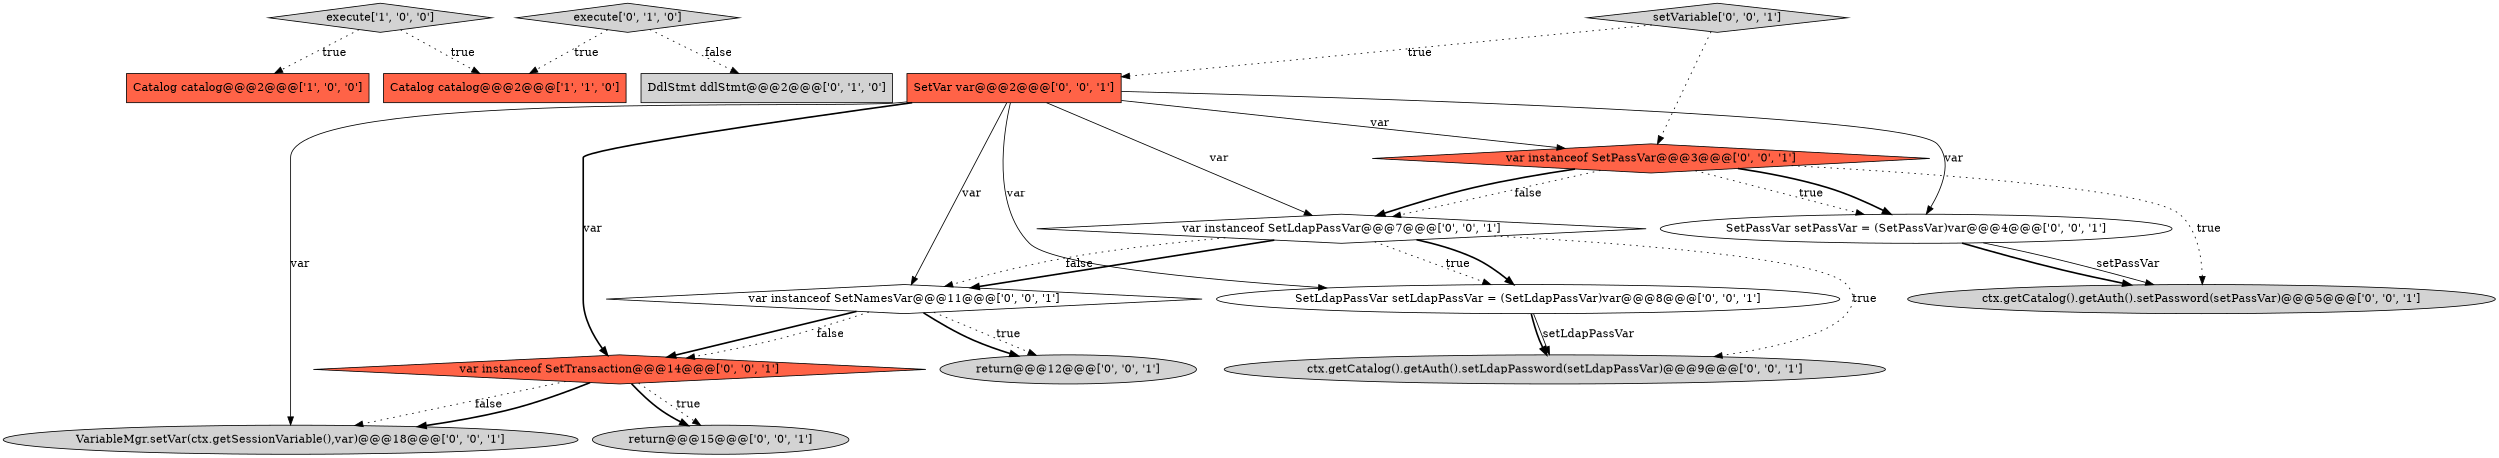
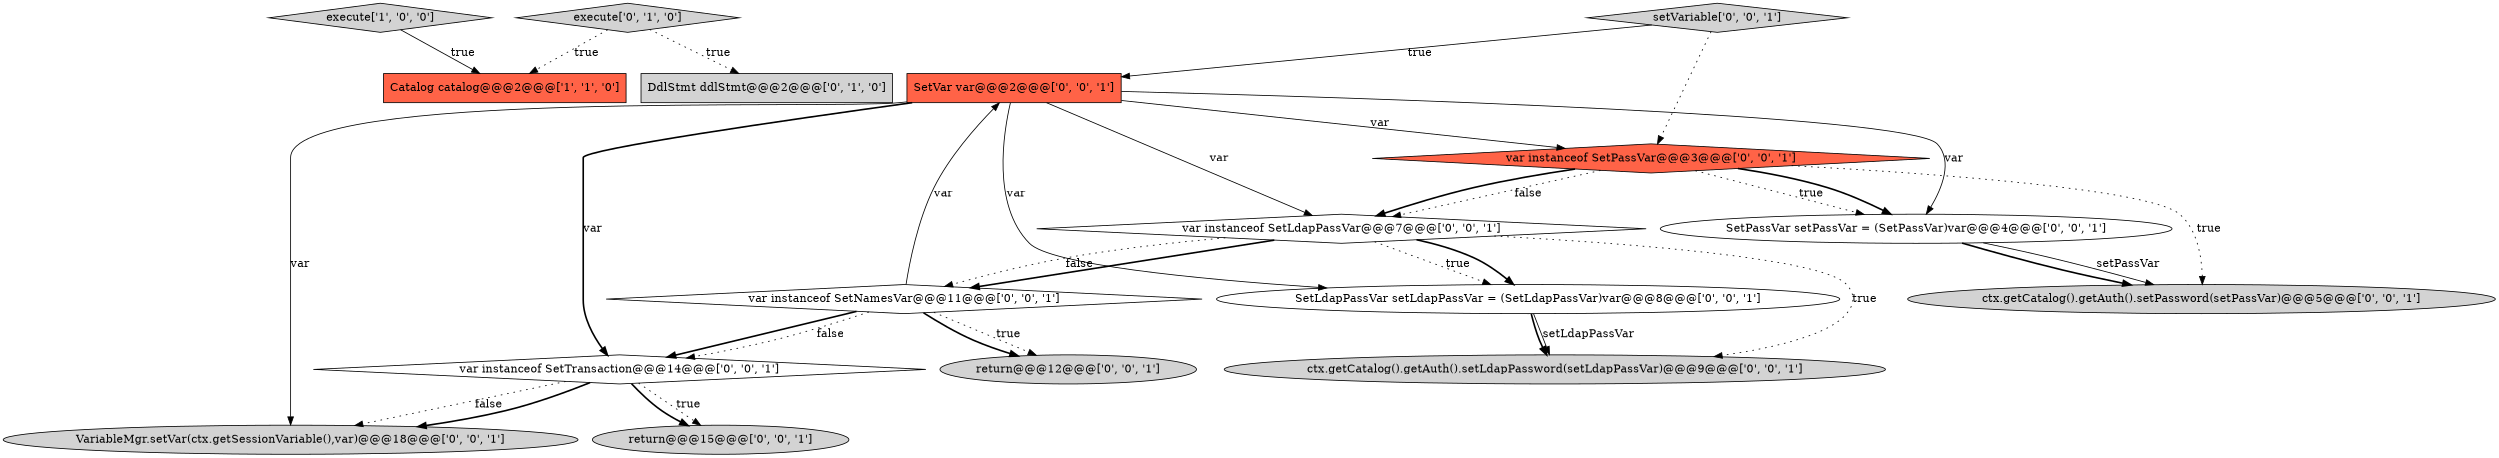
(437, 50) -> (437, 50)
(1391, 51) -> (1391, 51)
(719, 53) -> (719, 53)
(248, 88) -> none
(961, 190) -> (934, 188)
(620, 369) -> (620, 369)
